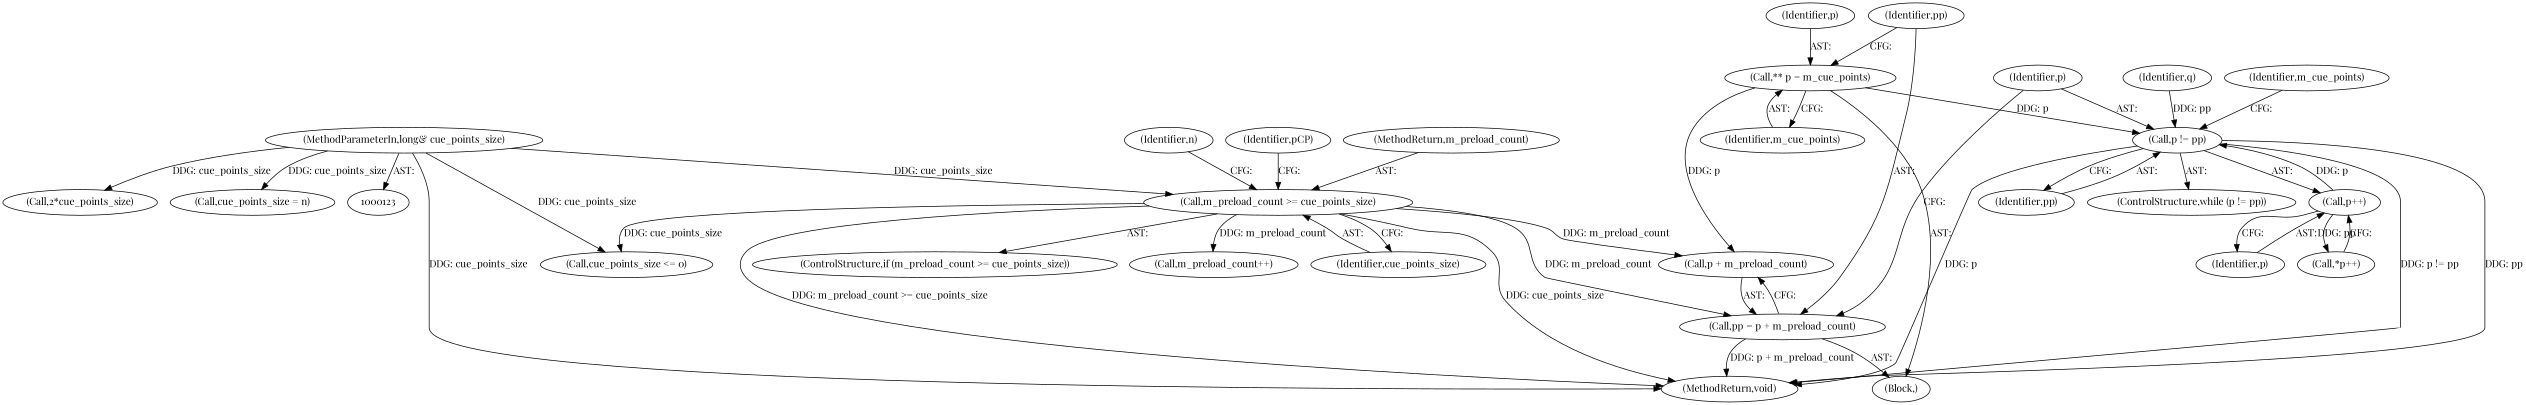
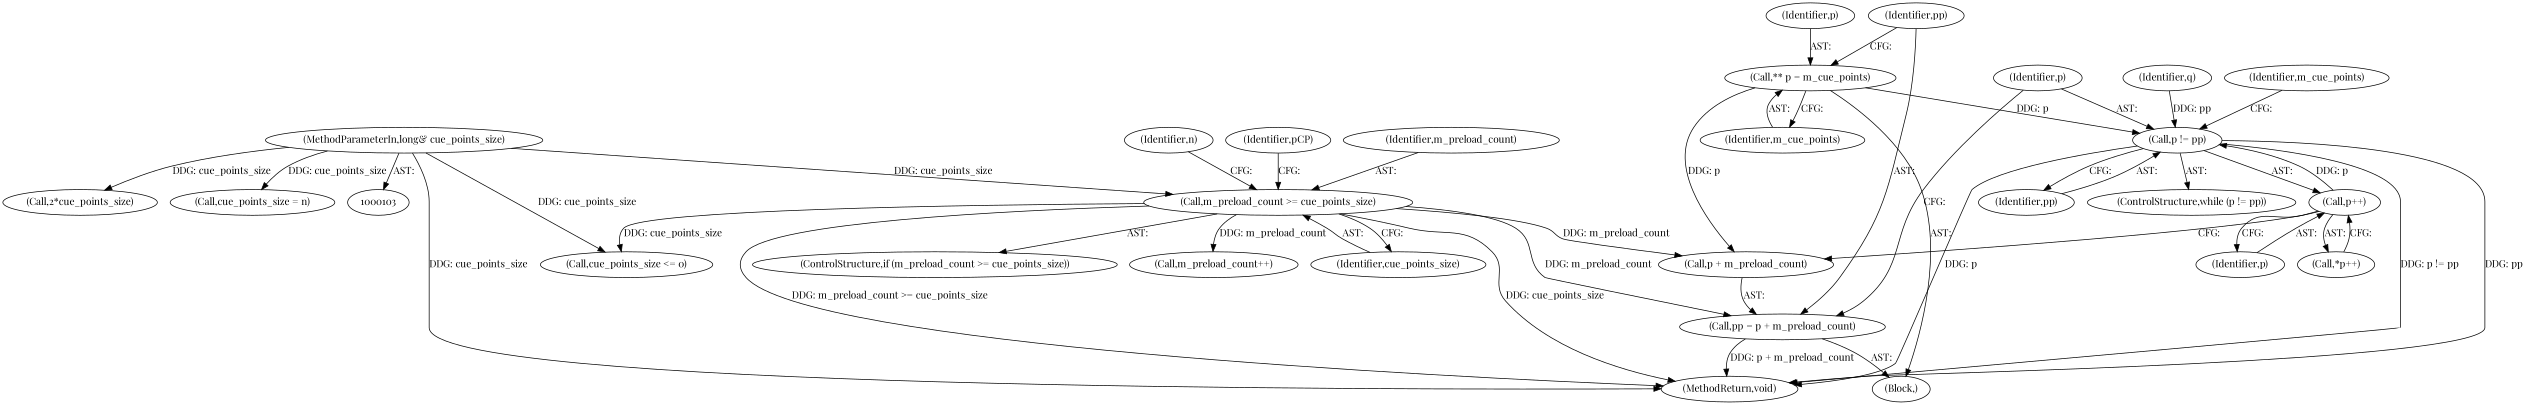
(1451, 140) -> (1451, 140)
(378, 202) -> (378, 202)
(2337, 234) -> (2337, 234)
(1772, 298) -> (2076, 240)
